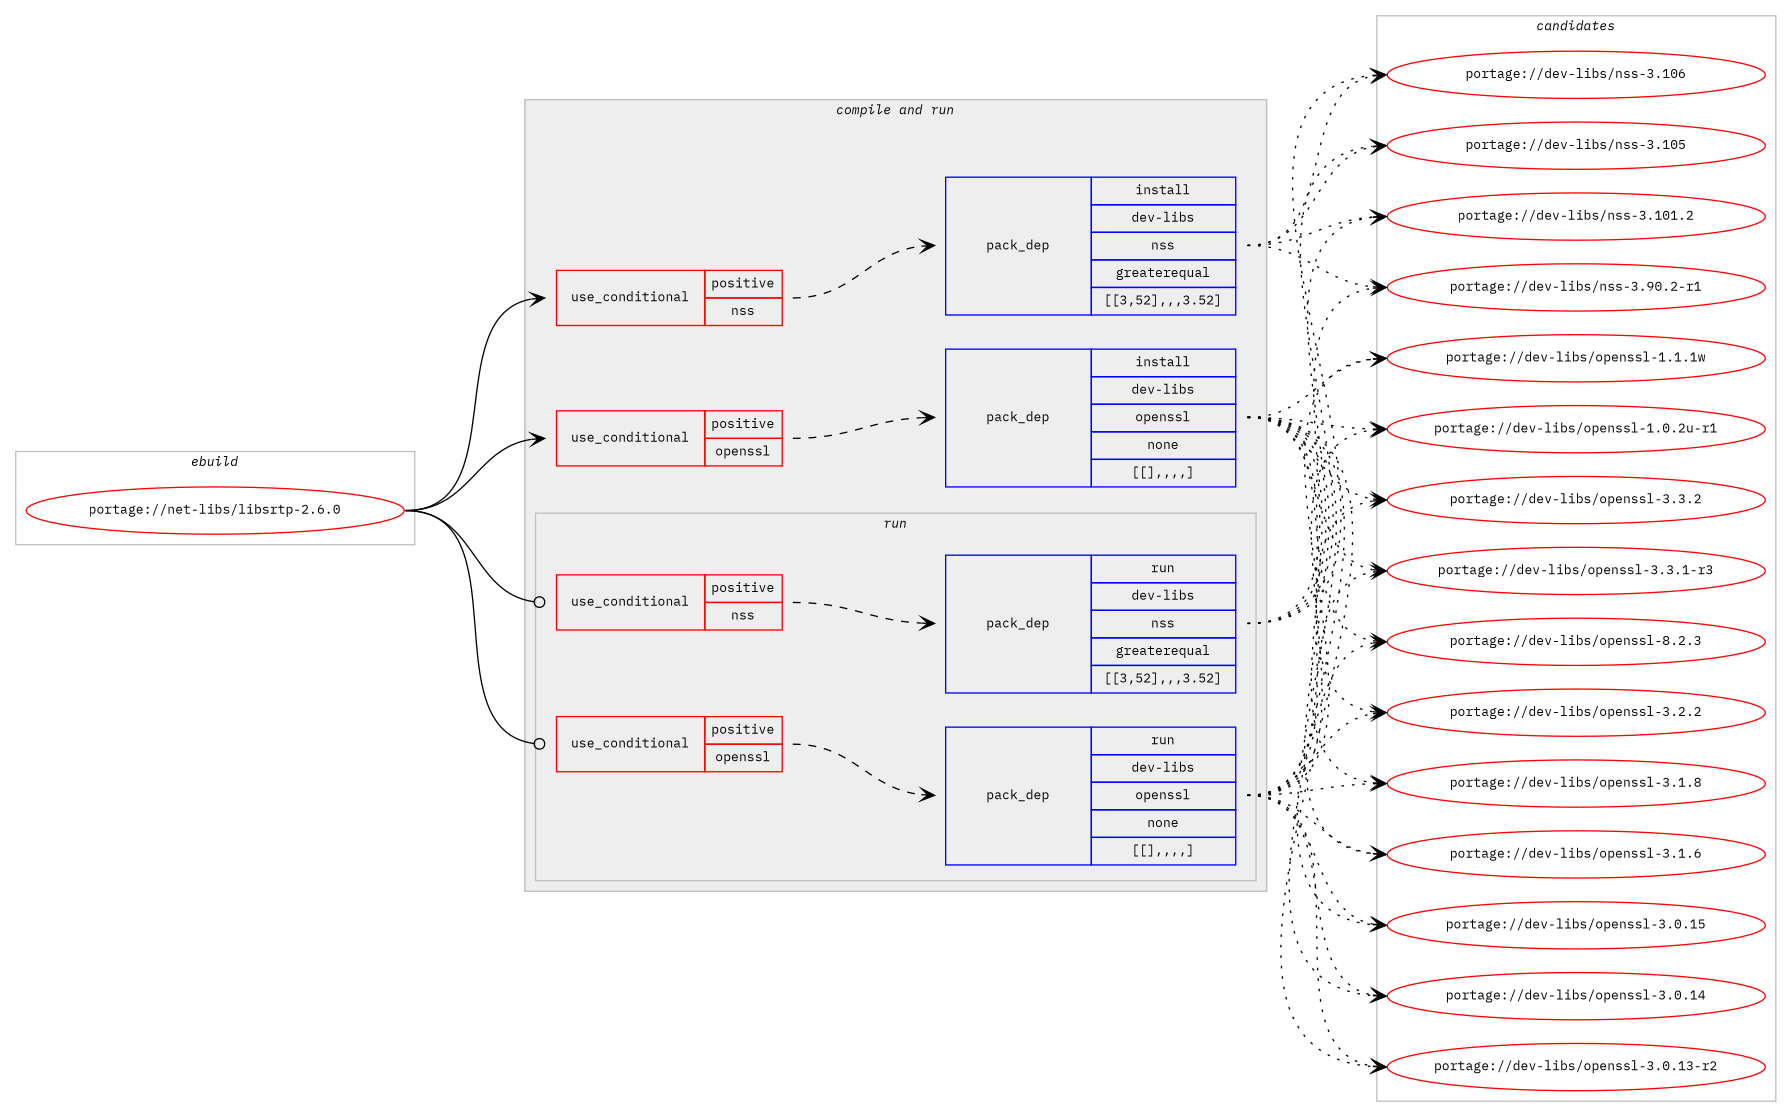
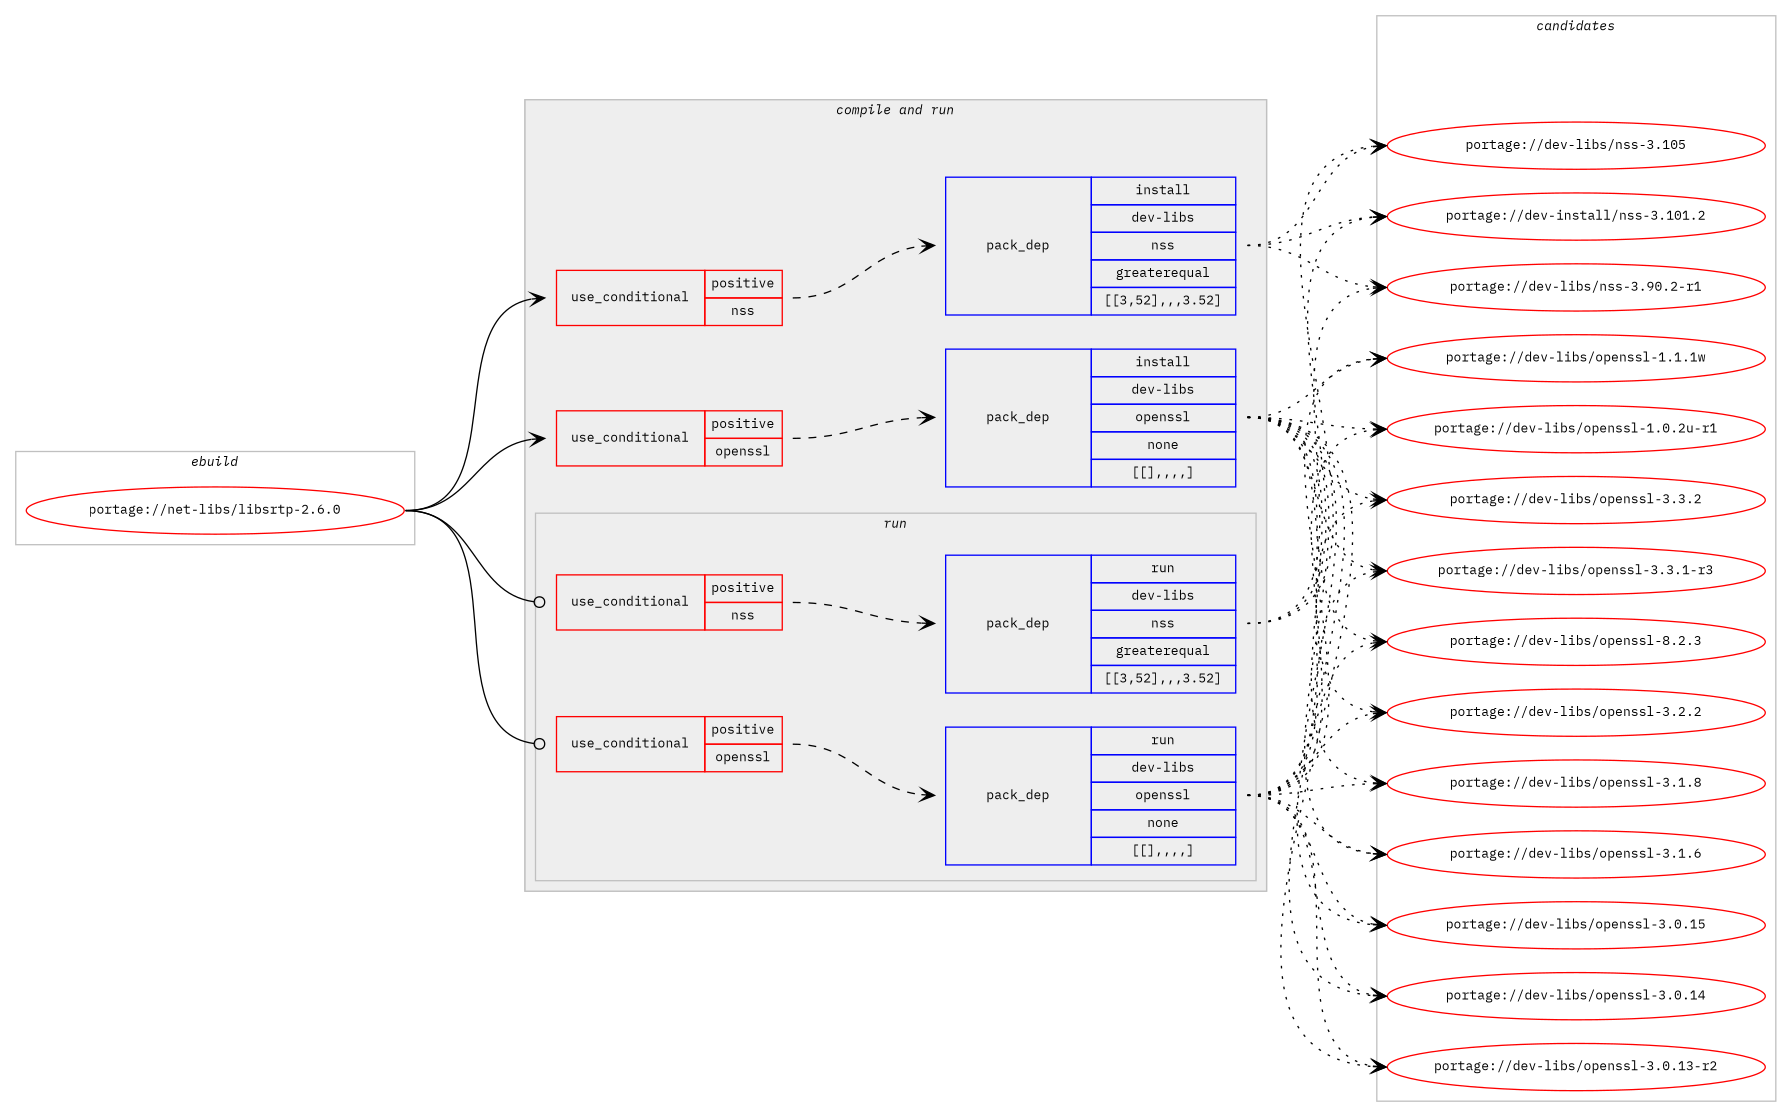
(1576, 75) -> none
(1576, 217) -> (1576, 217)
